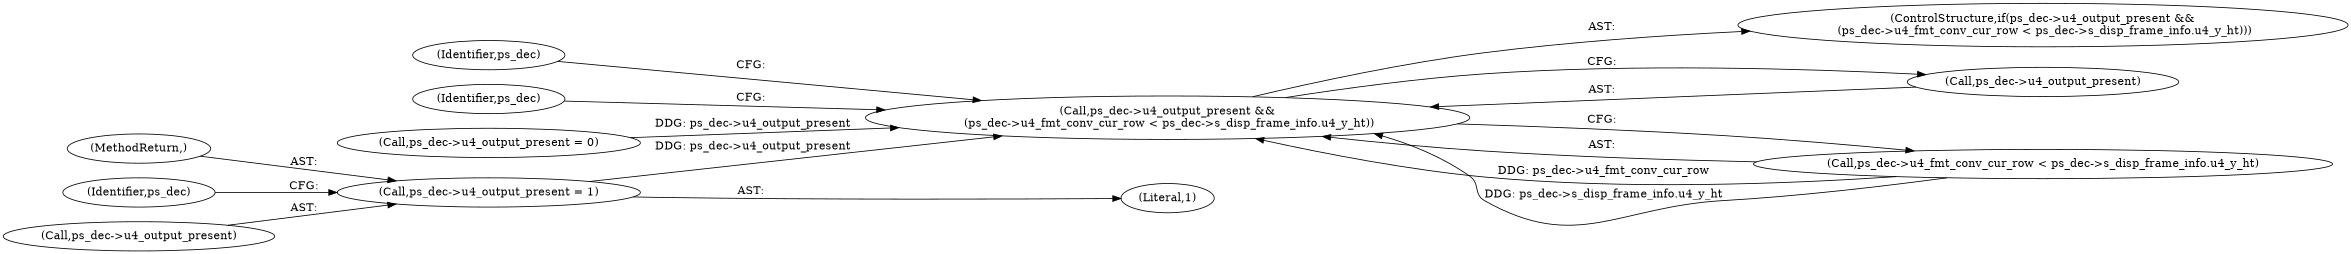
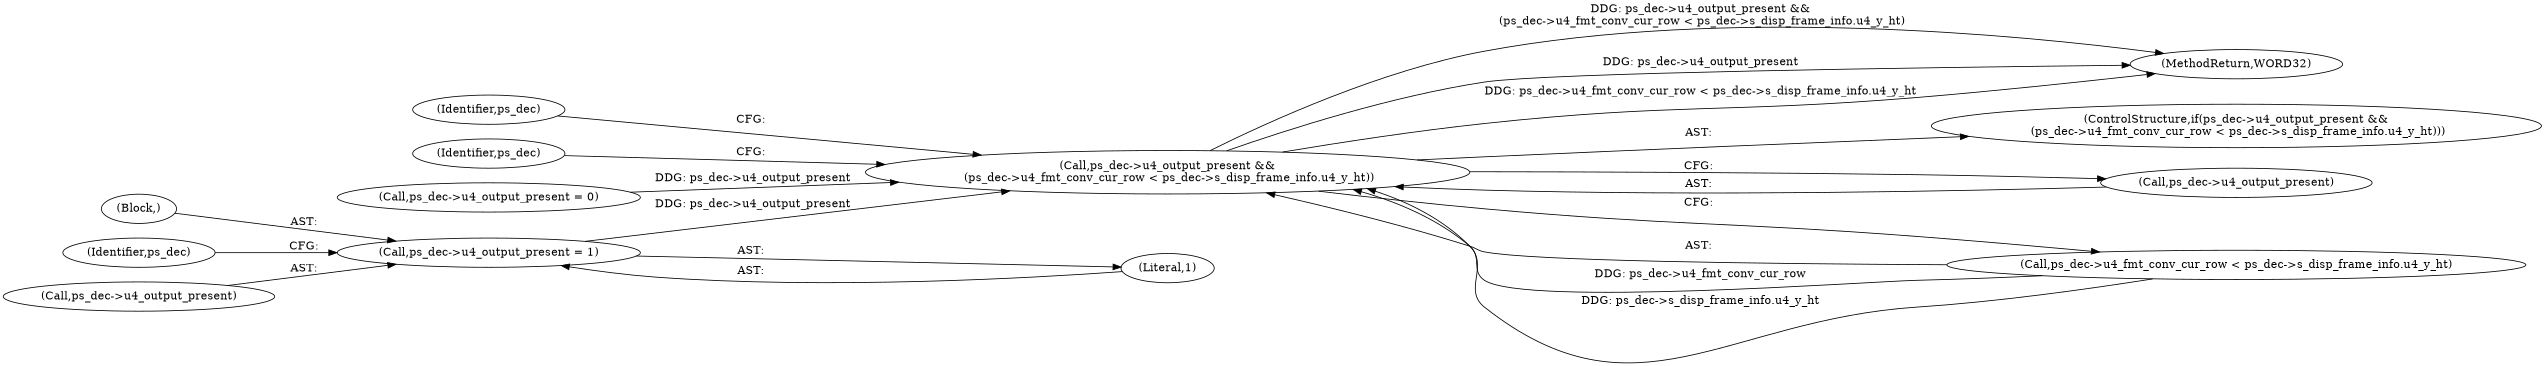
none -> (2236, 64)
(139, 149) -> (139, 209)
none -> (846, 283)
